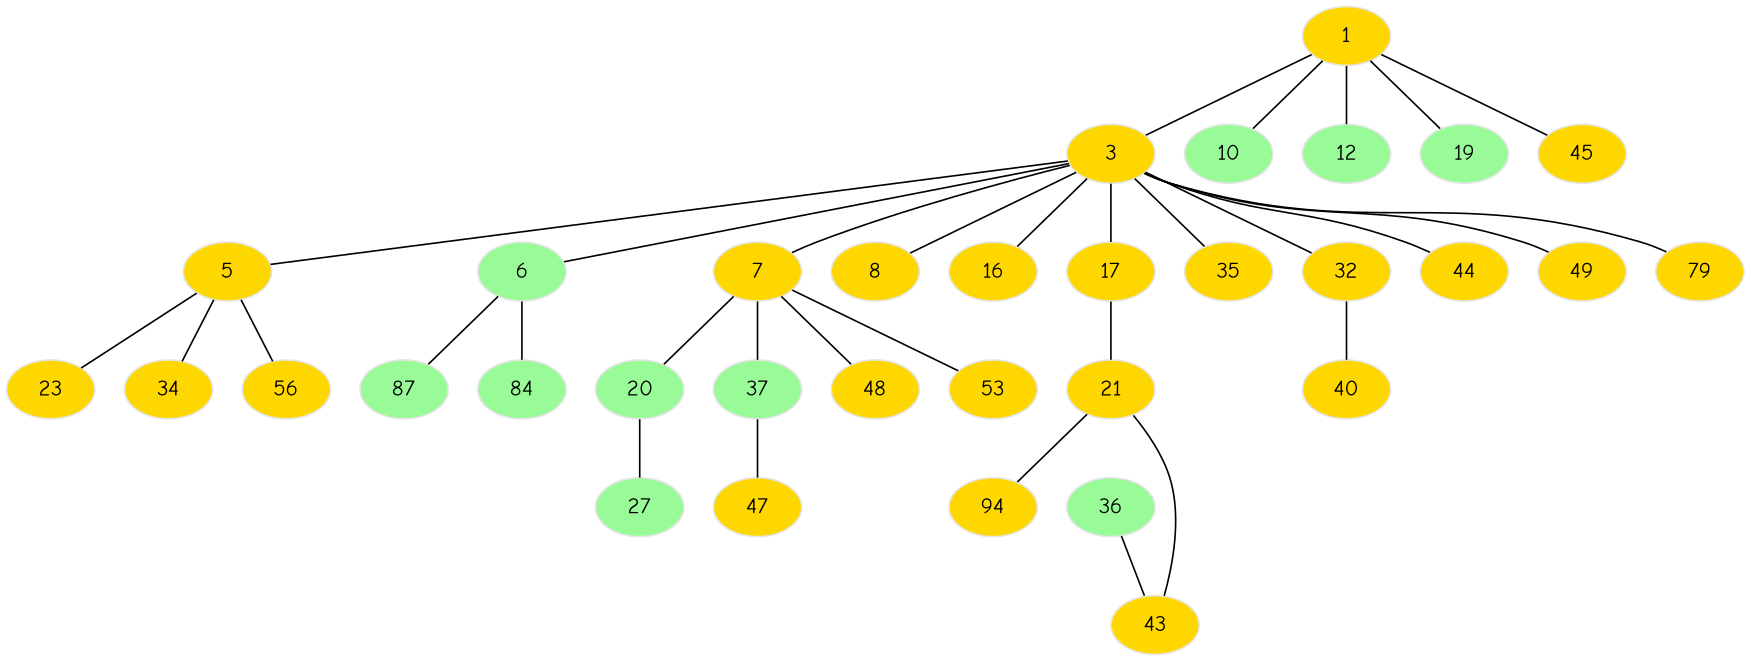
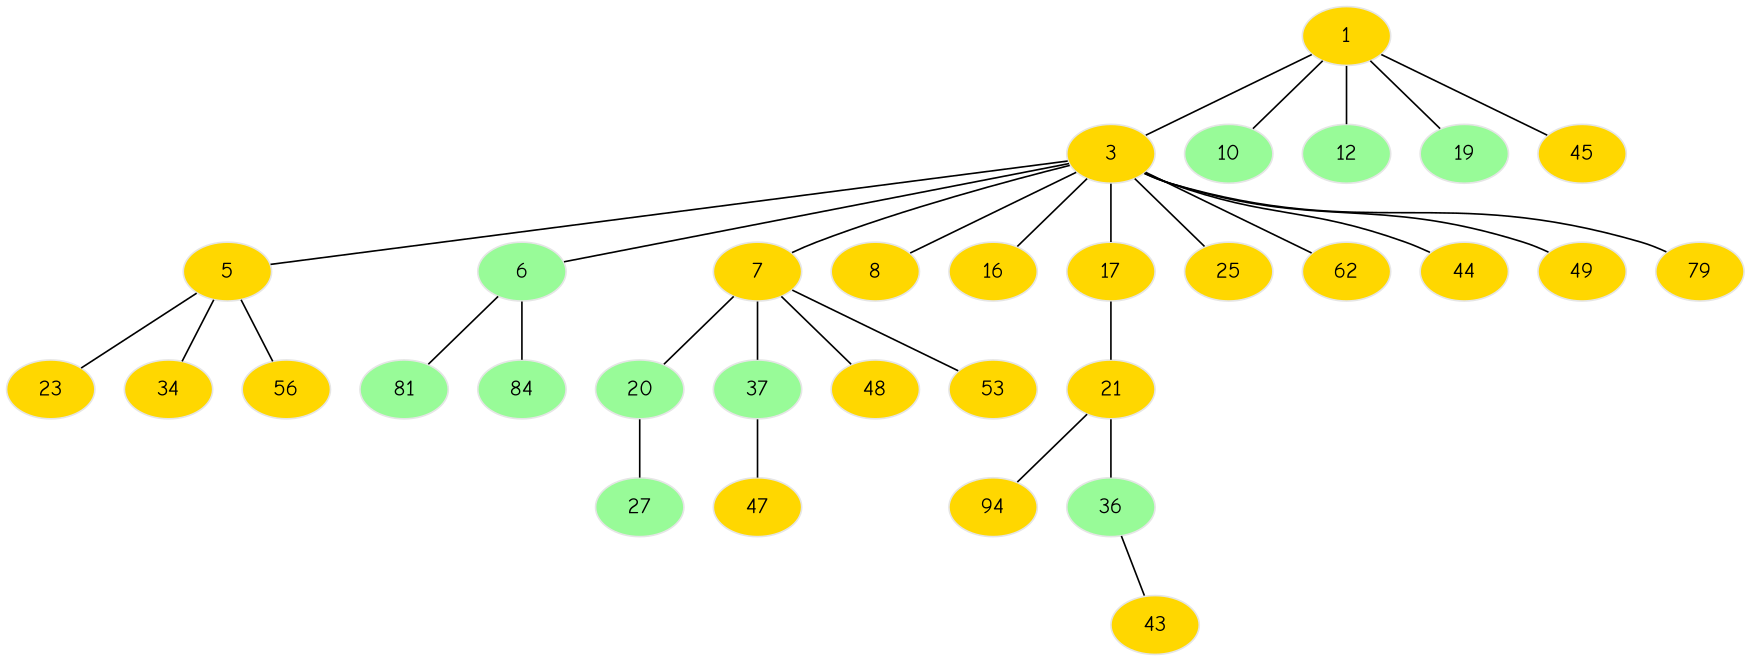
(1229, 272) -> (1229, 272)
(1347, 272) -> (1347, 272)
(404, 389) -> (404, 389)
(1347, 389) -> none
(1174, 501) -> (1111, 448)
